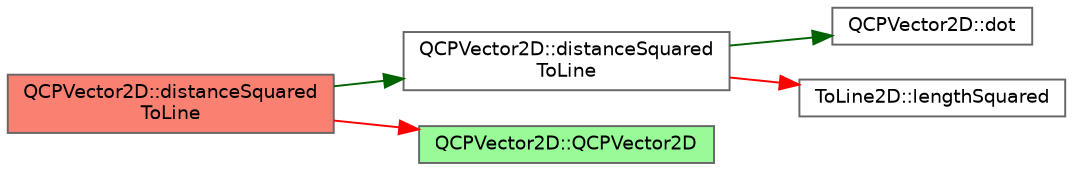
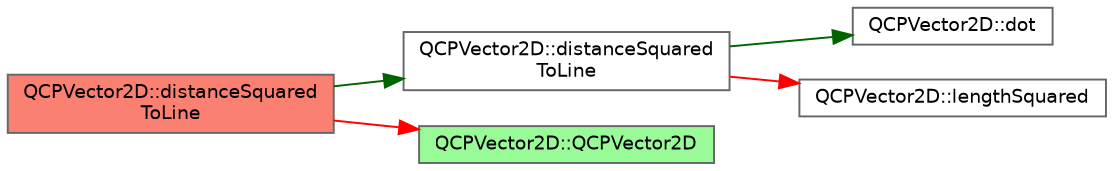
(932, 98) -> (953, 98)
